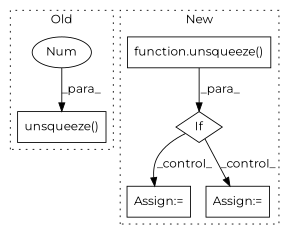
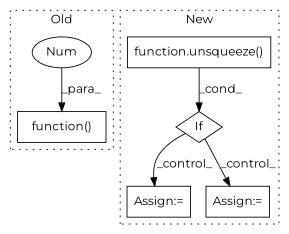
(221, 90) -> (221, 90)
(62, 127) -> (62, 127)
